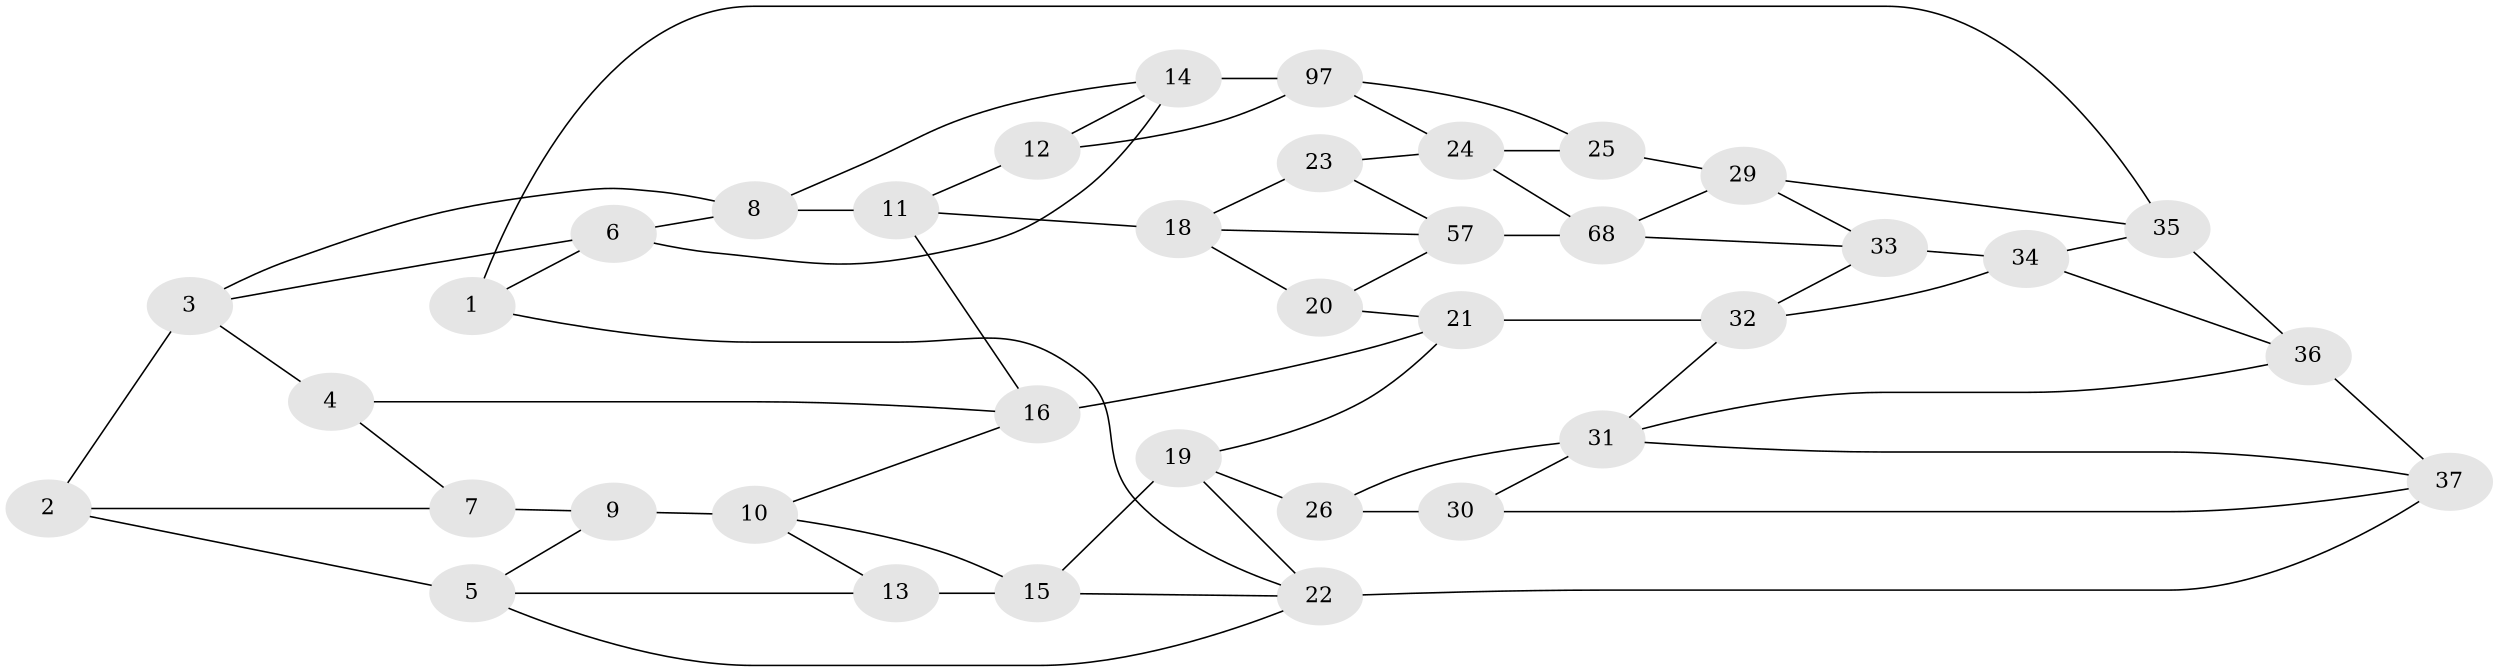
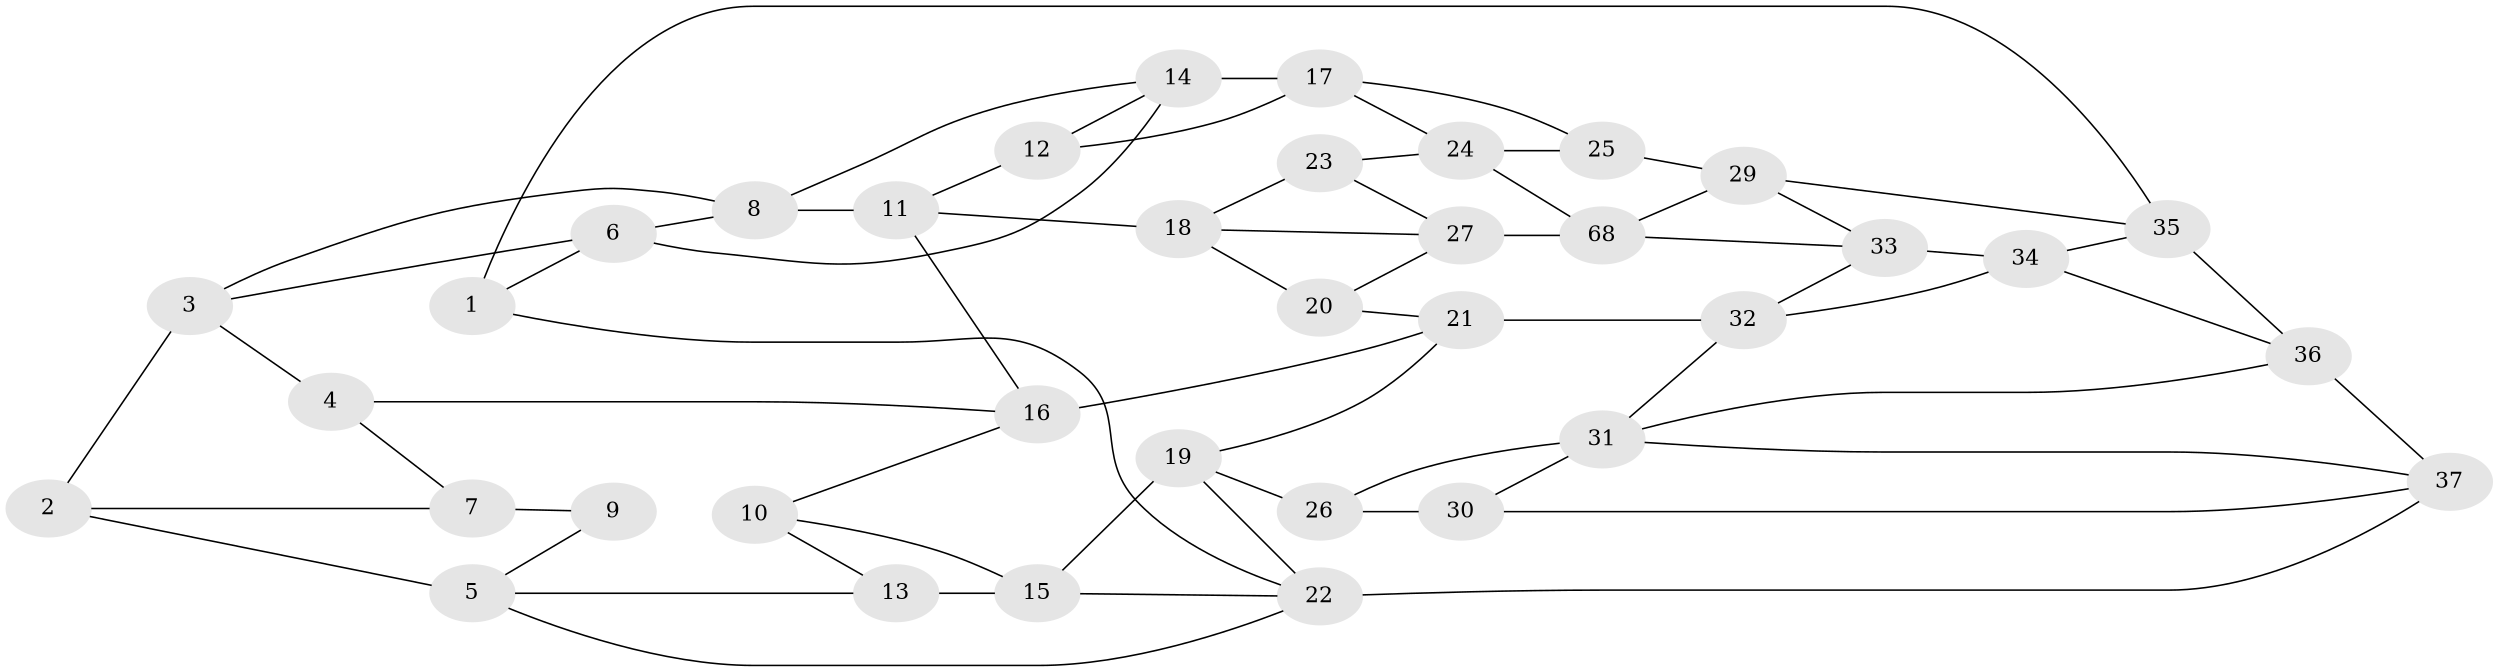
(1320, 78) -> (1320, 78)
(1461, 235) -> (1461, 235)
(685, 513) -> none
